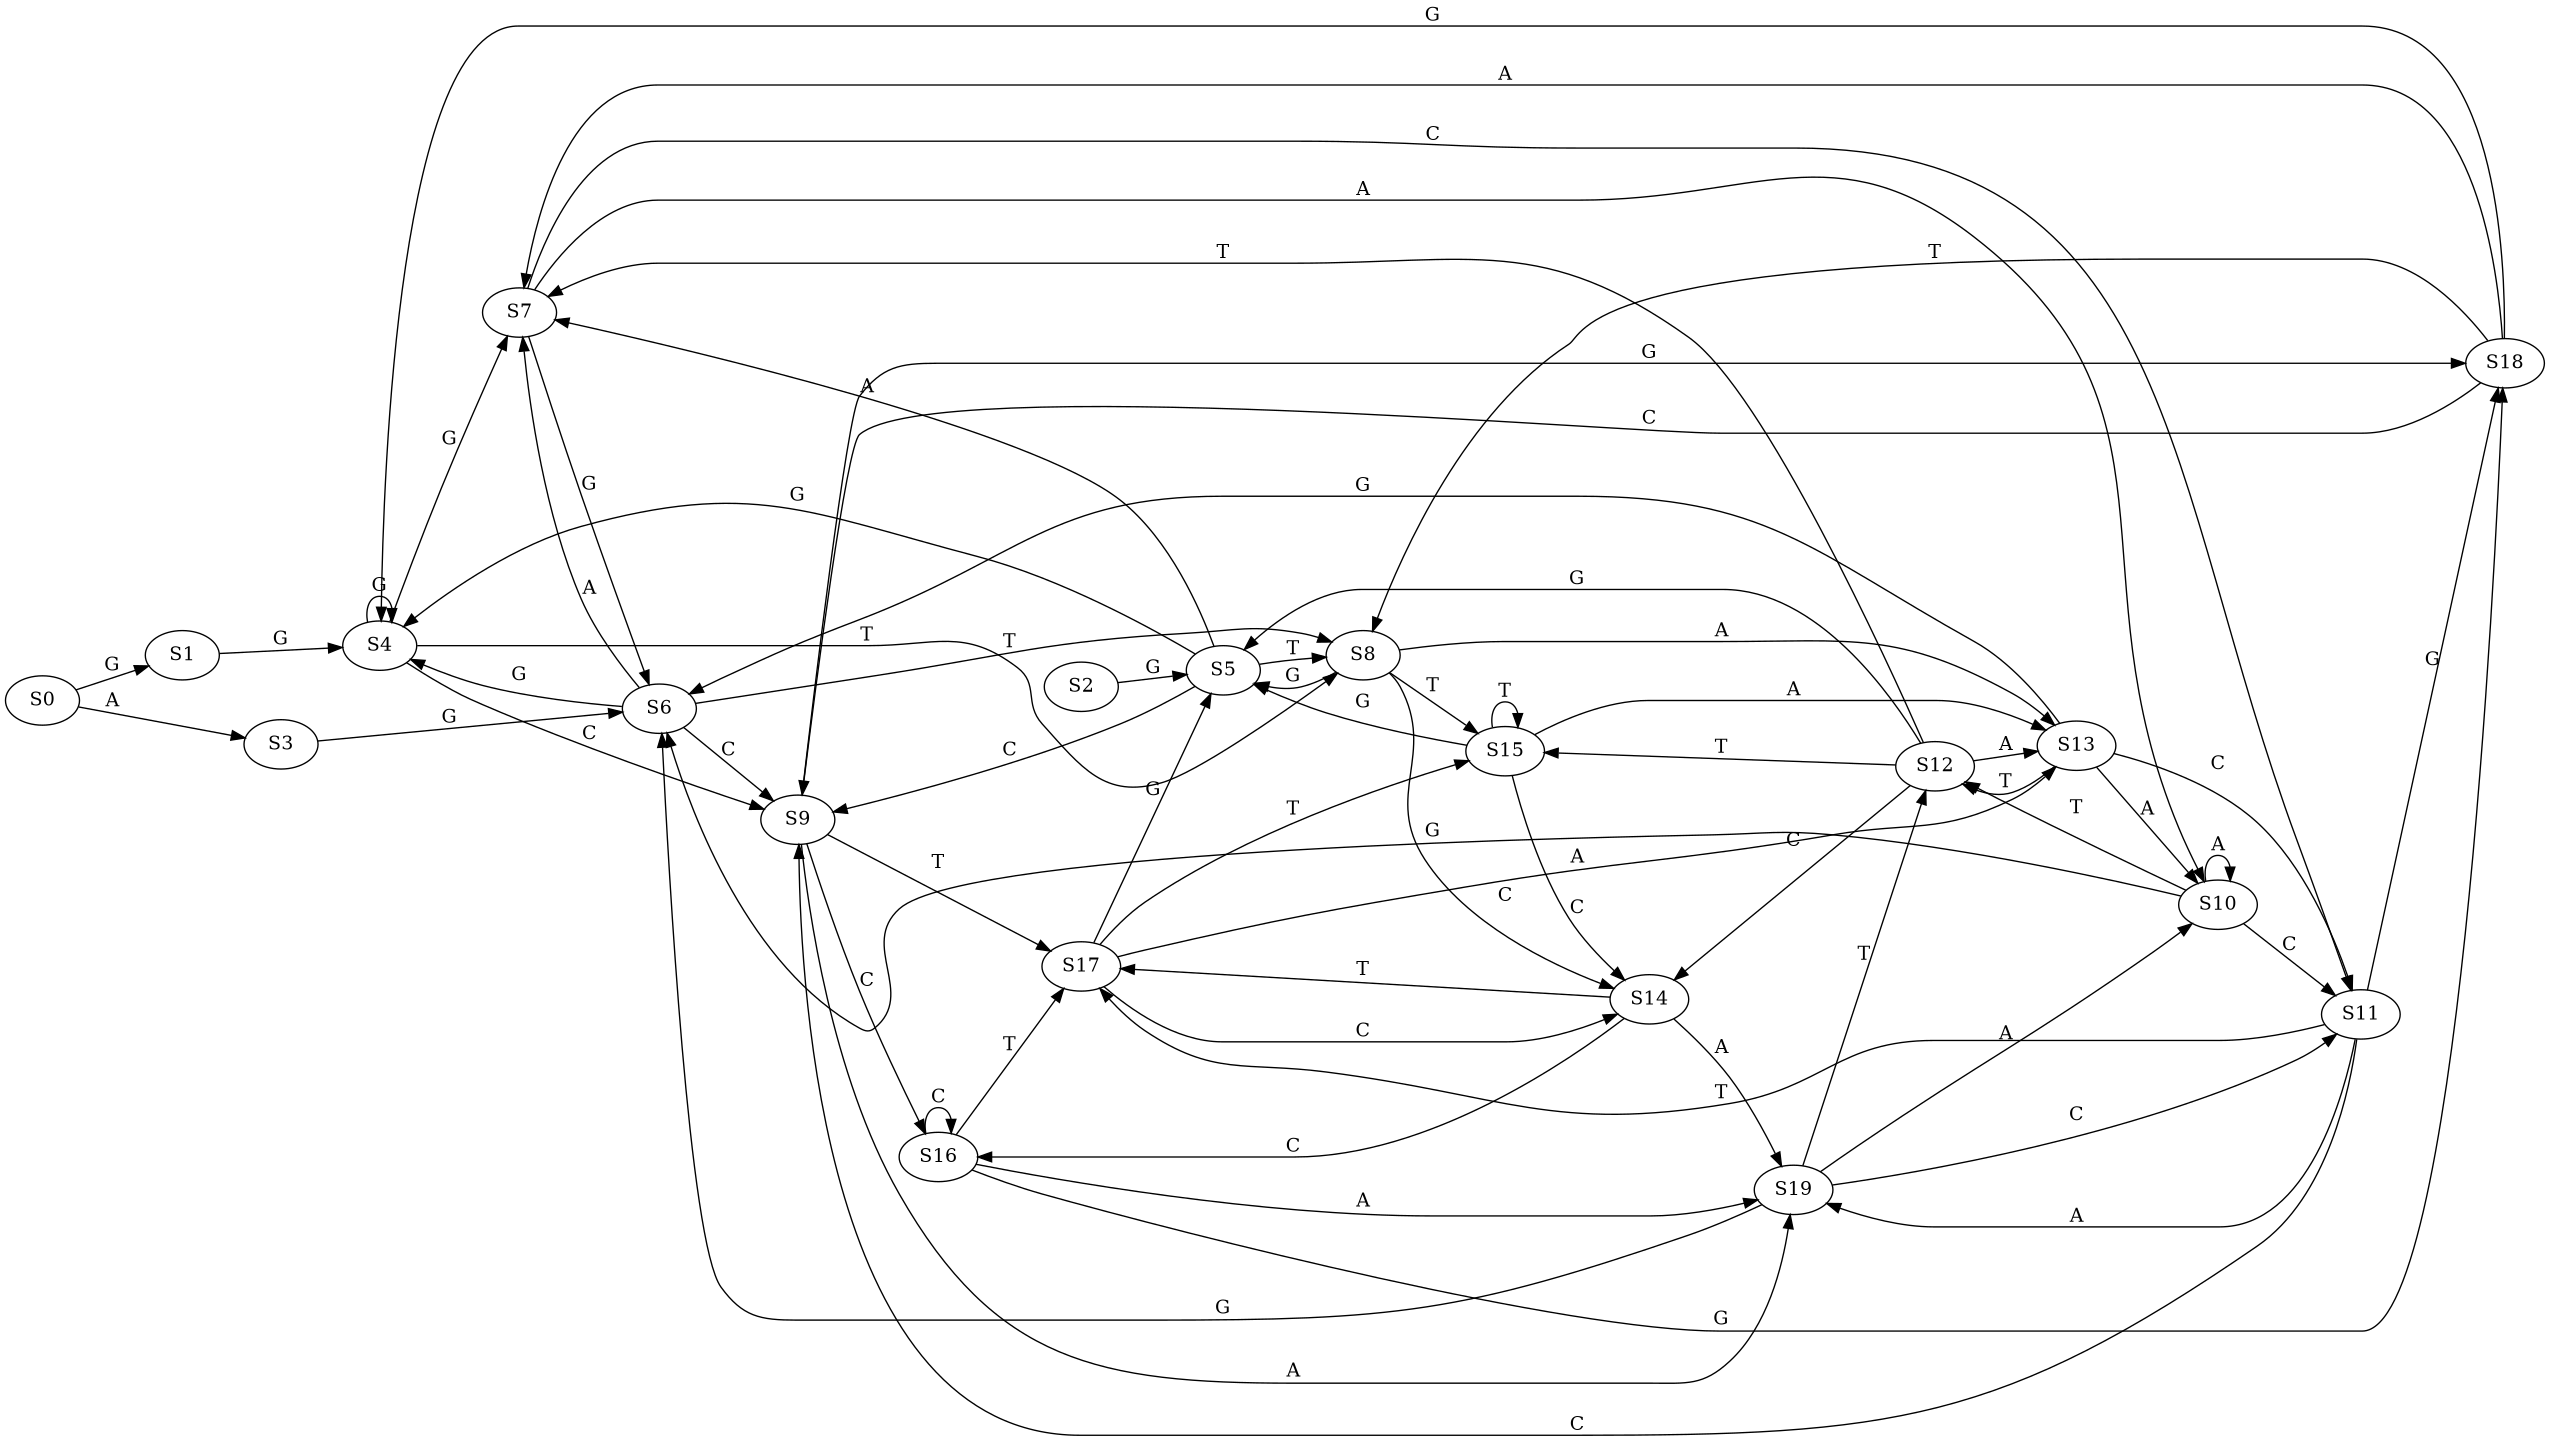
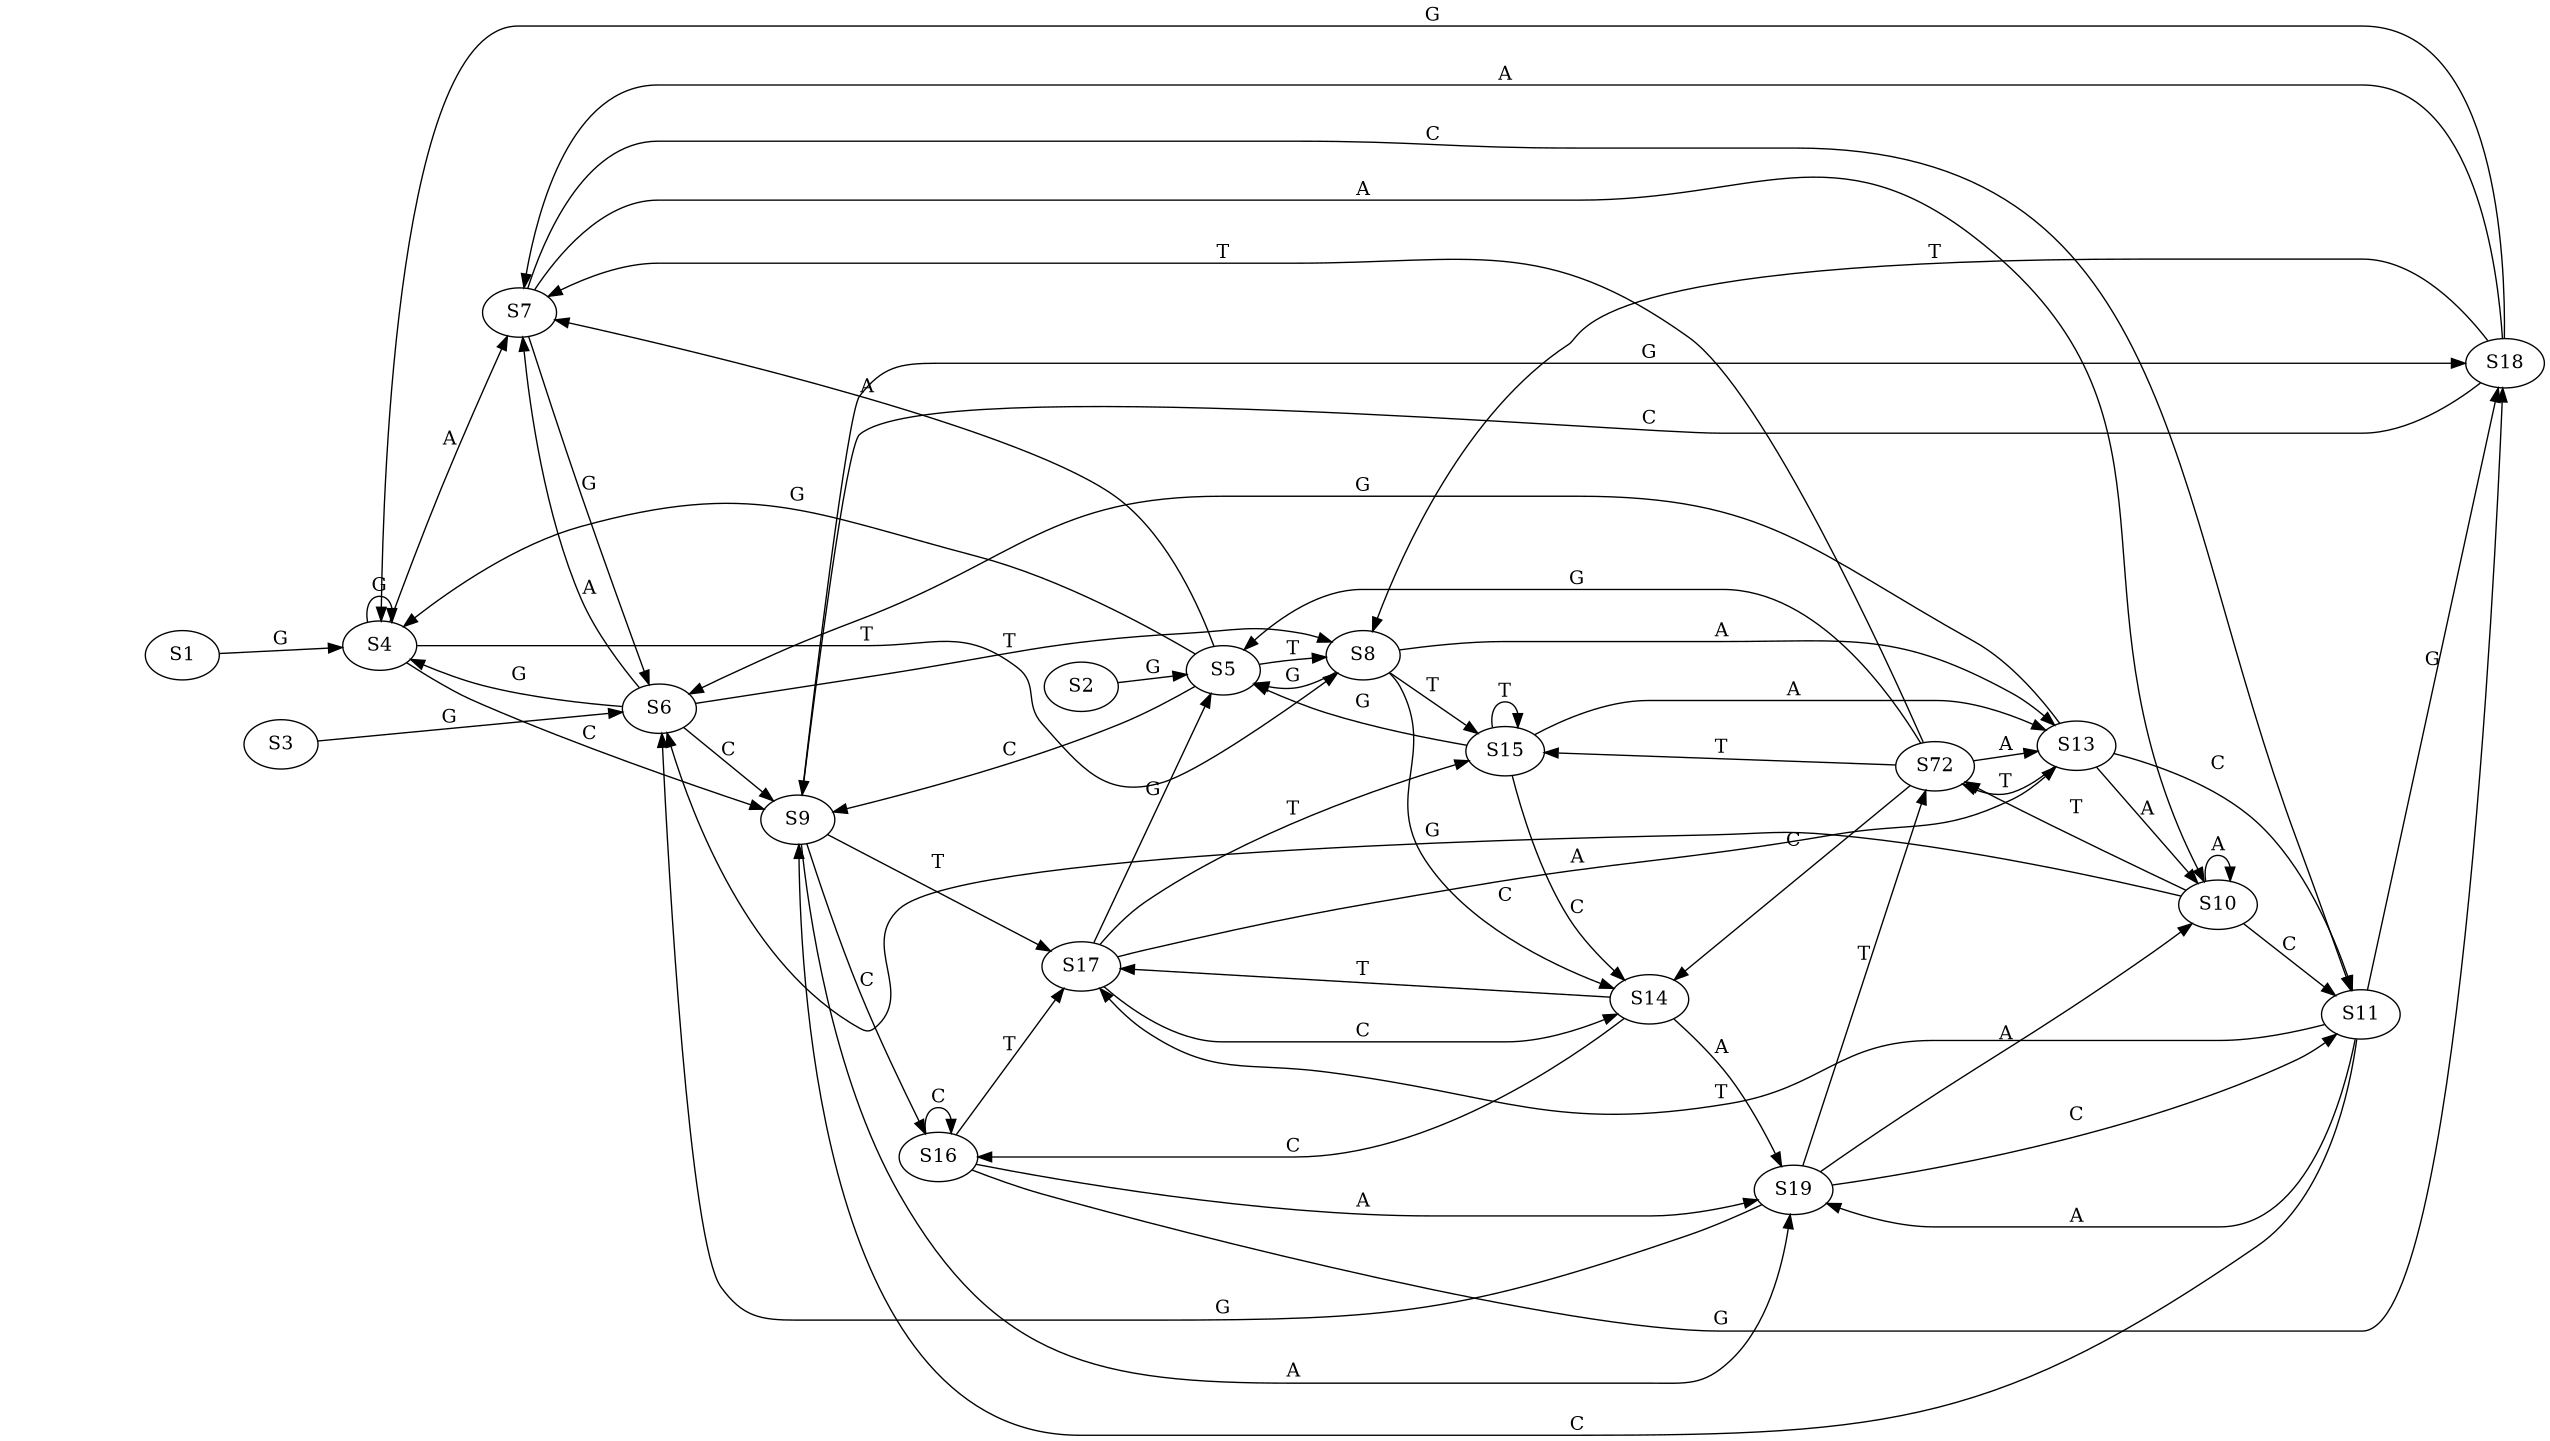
(450, 439) -> (450, 439)
(42, 700) -> none
(1935, 766) -> (1935, 766)
